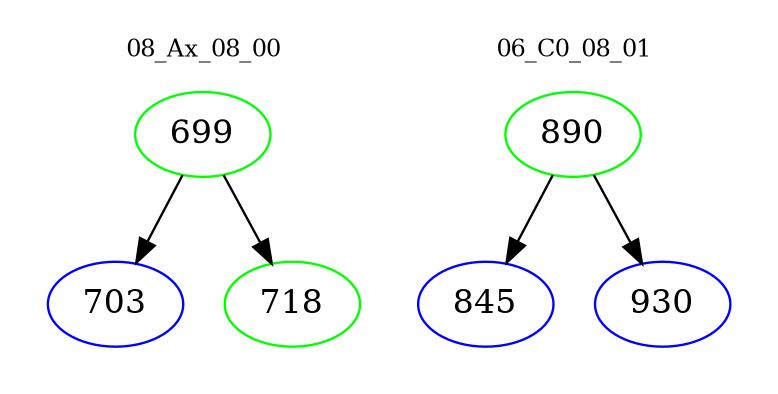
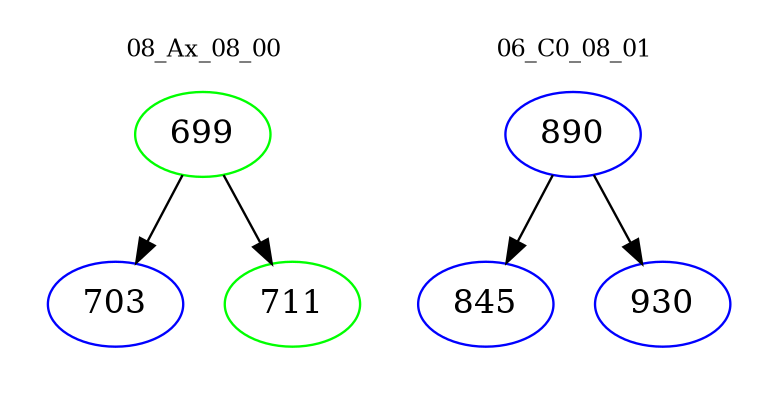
(573, 134) -> (573, 134)
(292, 304) -> (292, 304)
